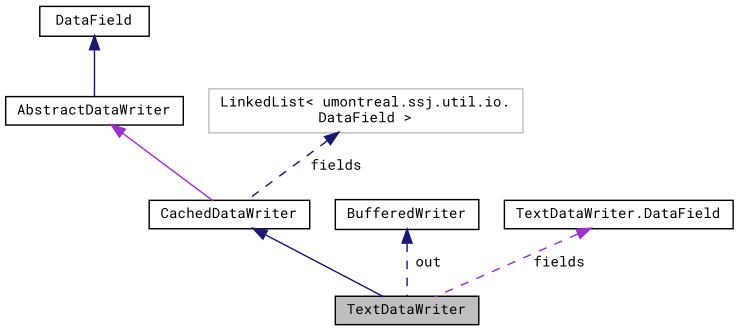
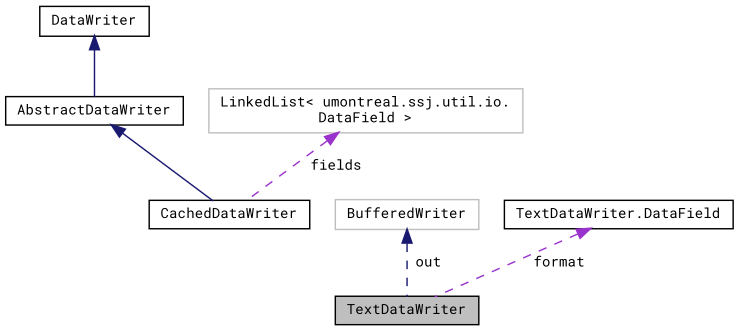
(94, 21) -> (94, 21)
(168, 167) -> (168, 167)
(287, 171) -> (287, 171)
(407, 215) -> (407, 215)
(556, 263) -> (556, 263)
(325, 266) -> none
